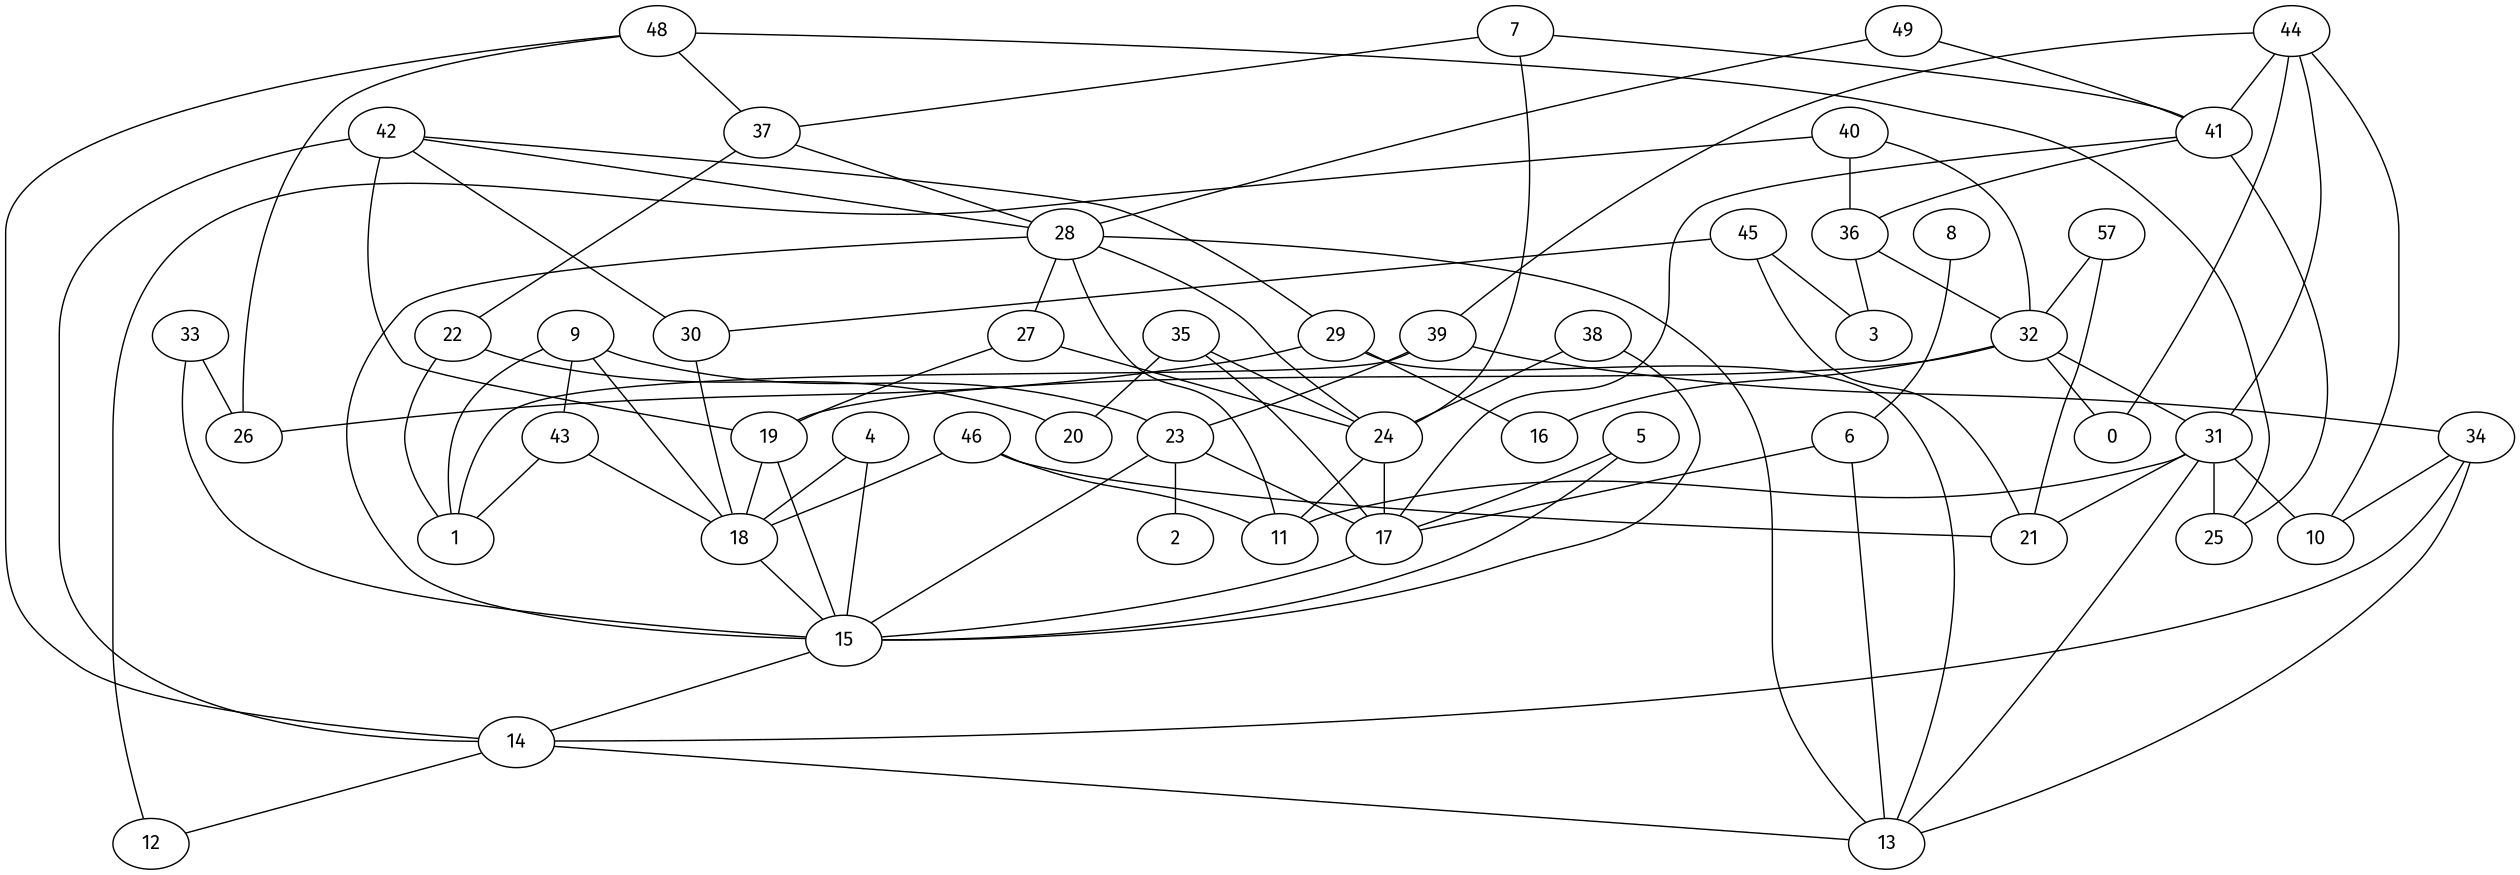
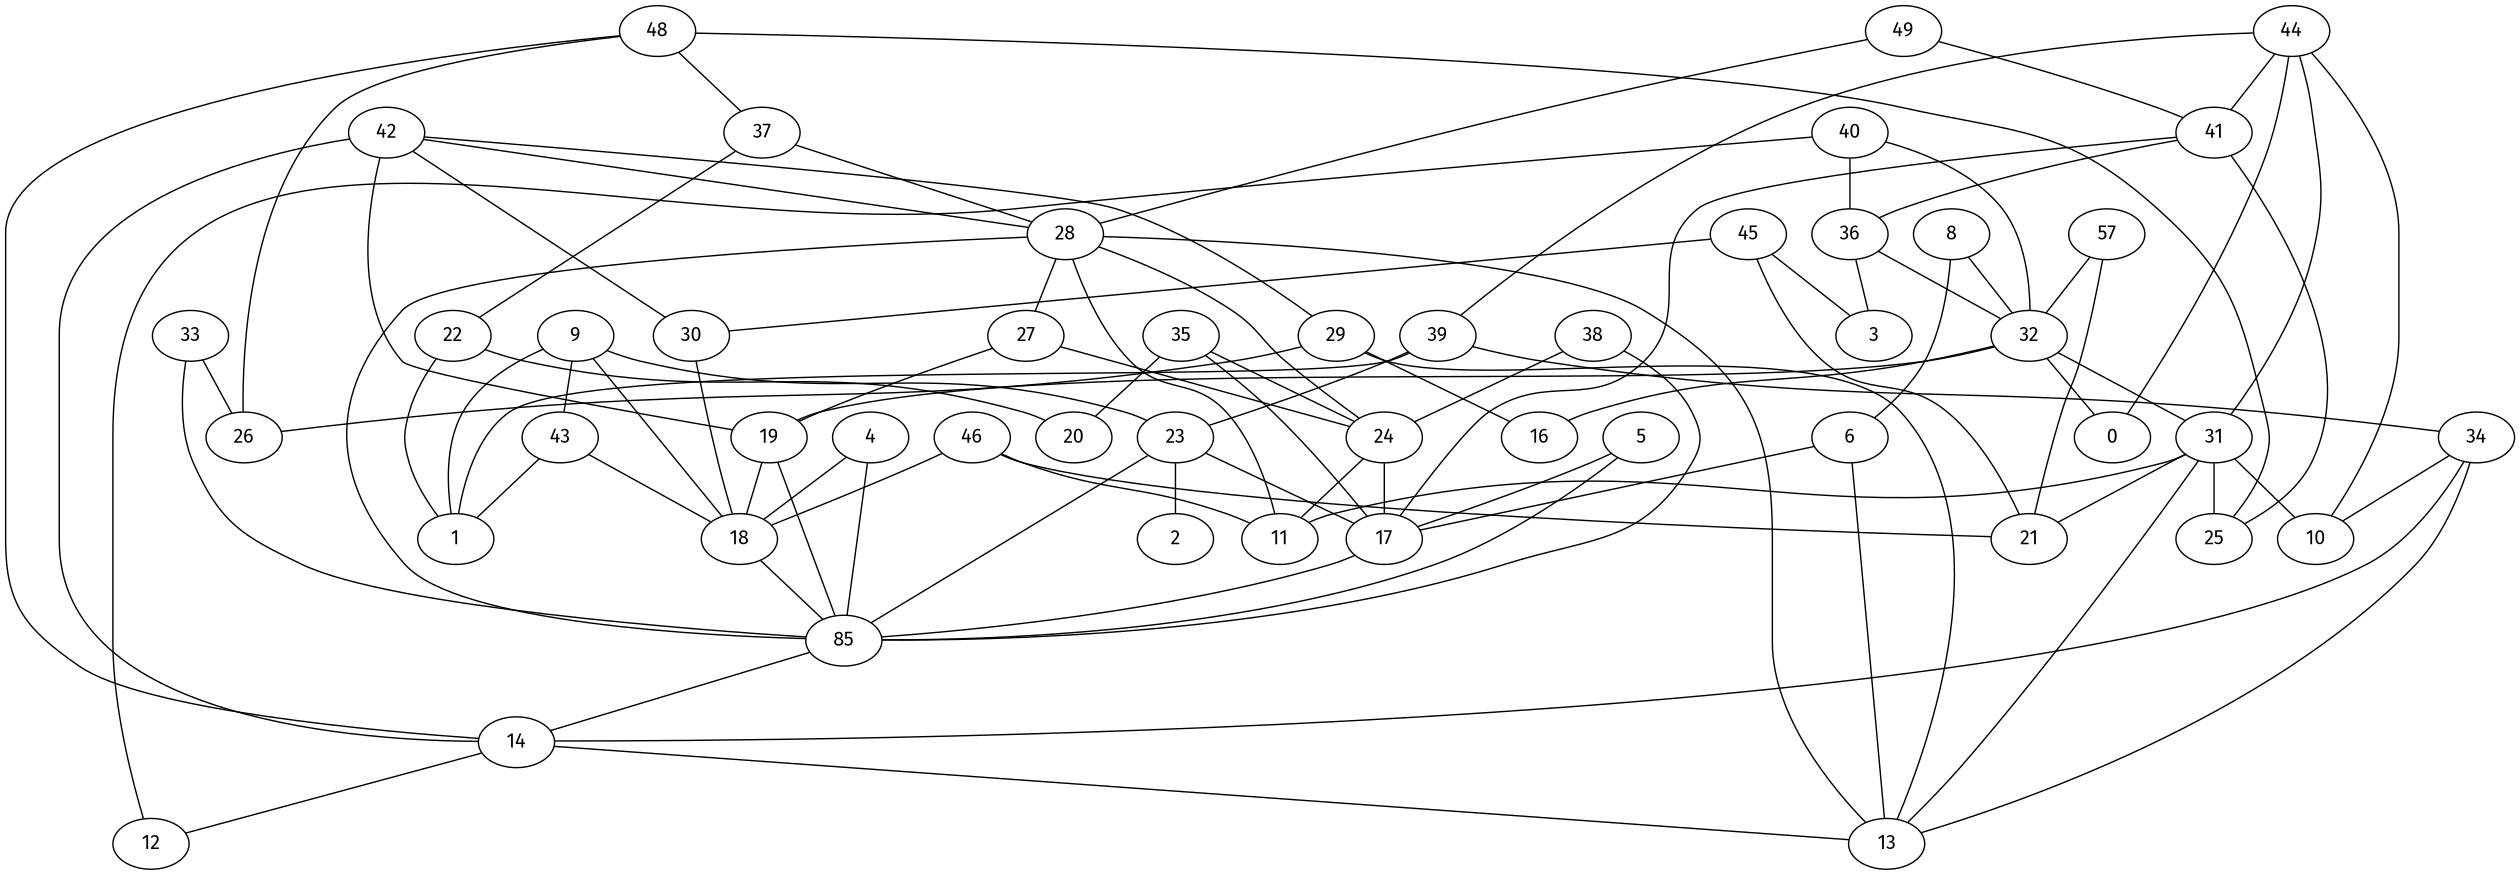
(1516, 31) -> none
none -> (1990, 285)
(844, 641) -> (844, 641)
